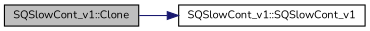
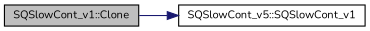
(272, 16) -> (272, 16)
